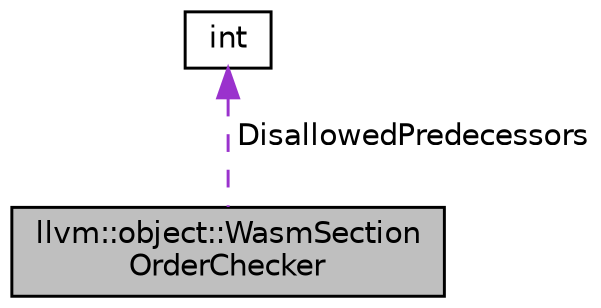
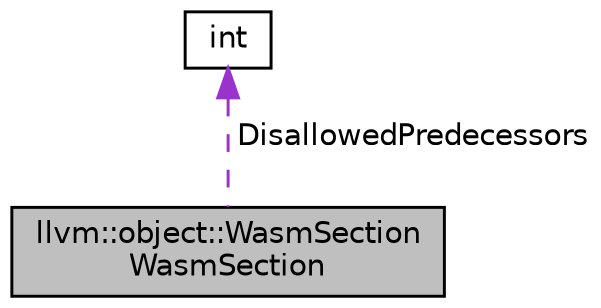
(228, 252) -> (228, 252)
